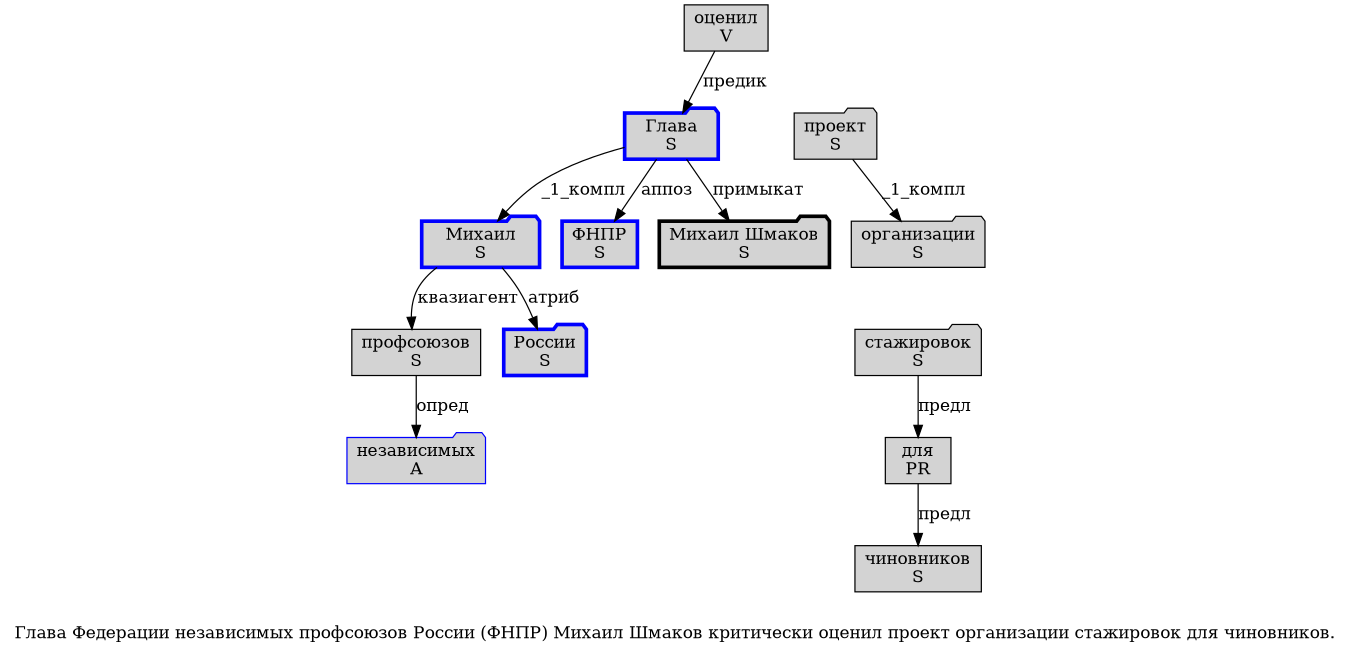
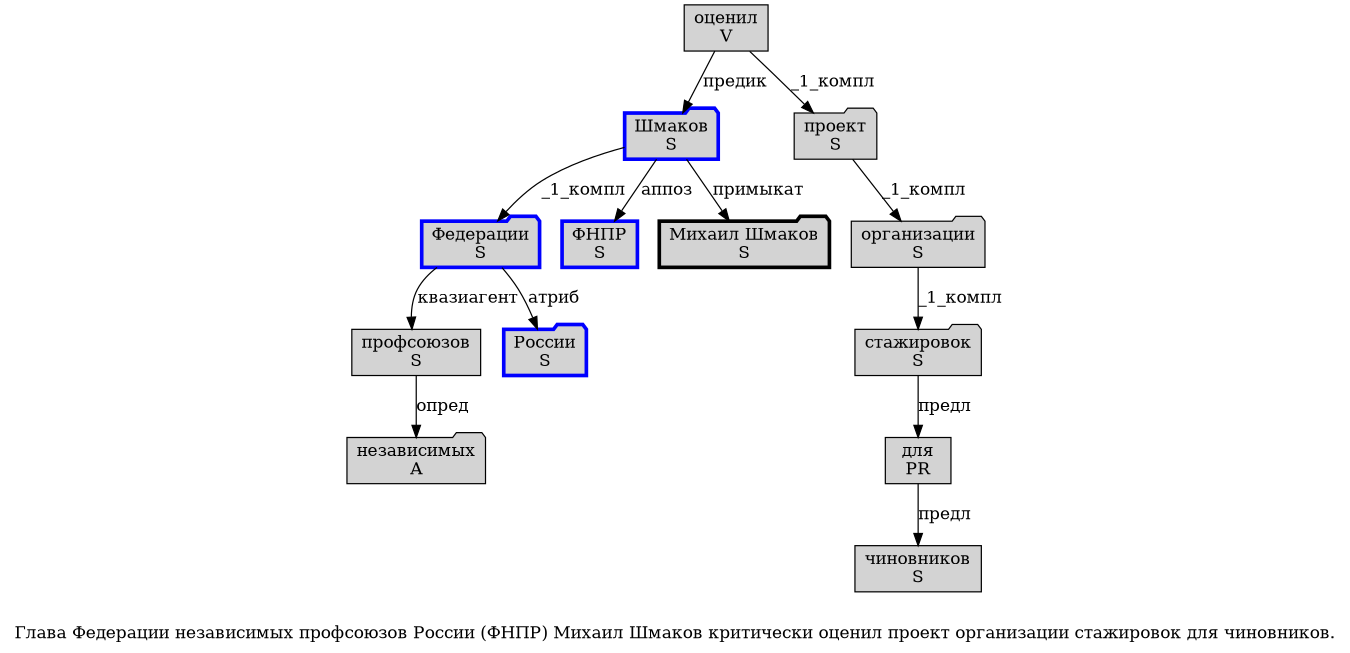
none -> (777, 78)
(671, 136) -> (671, 136)
(481, 244) -> (481, 244)
none -> (918, 292)
(416, 461) -> (416, 461)
